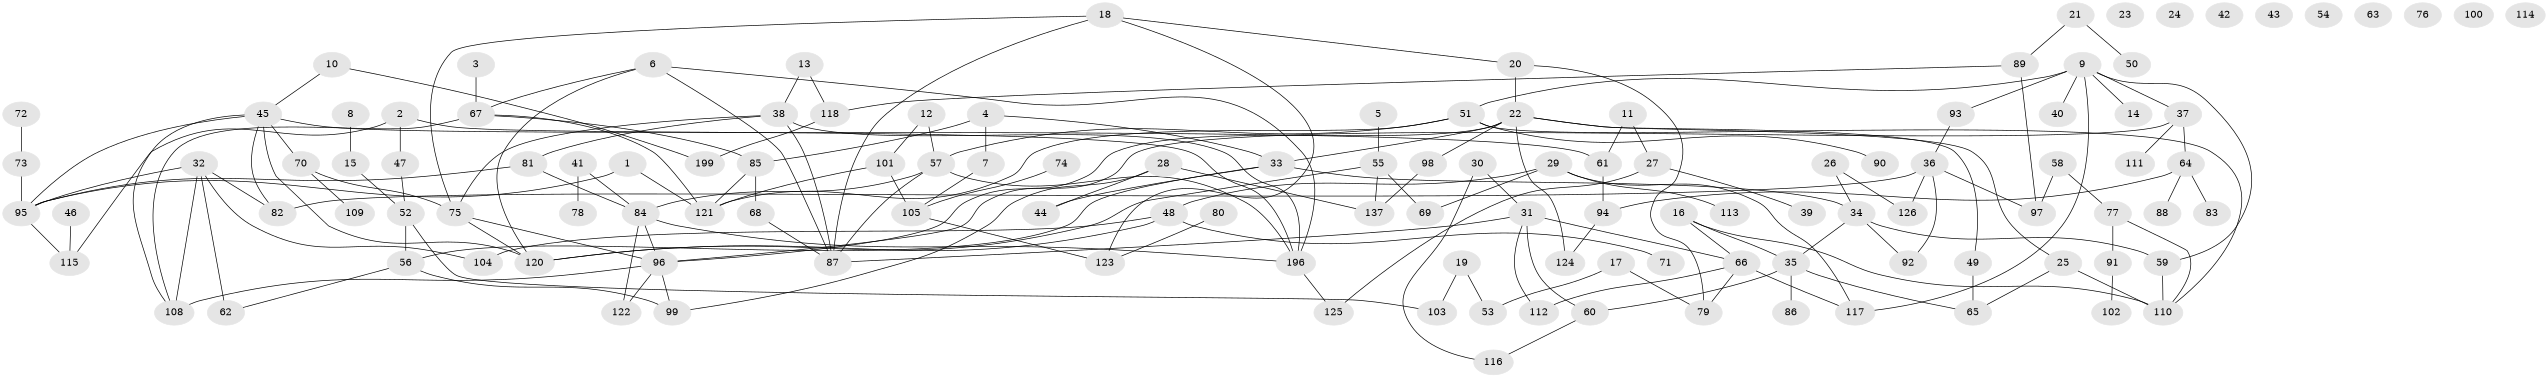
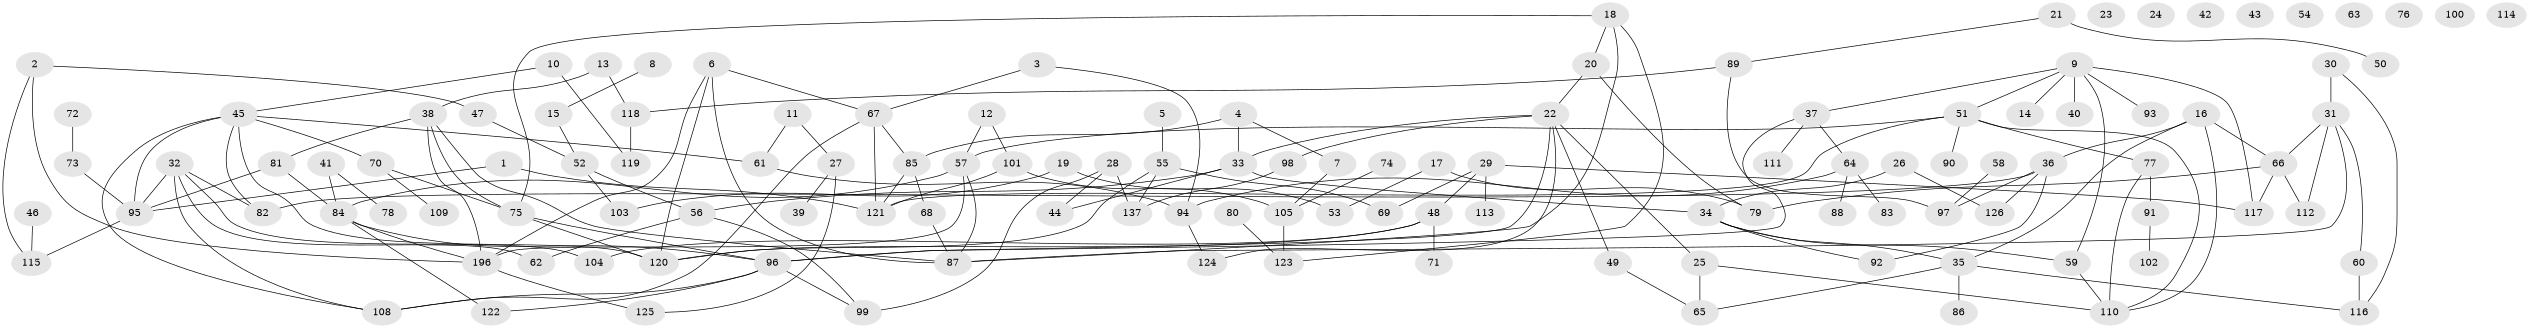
none -> (1179, 95)
(1943, 139) -> (2125, 140)
(705, 164) -> (631, 164)
(2093, 195) -> (2056, 141)
(1694, 295) -> (2149, 288)
